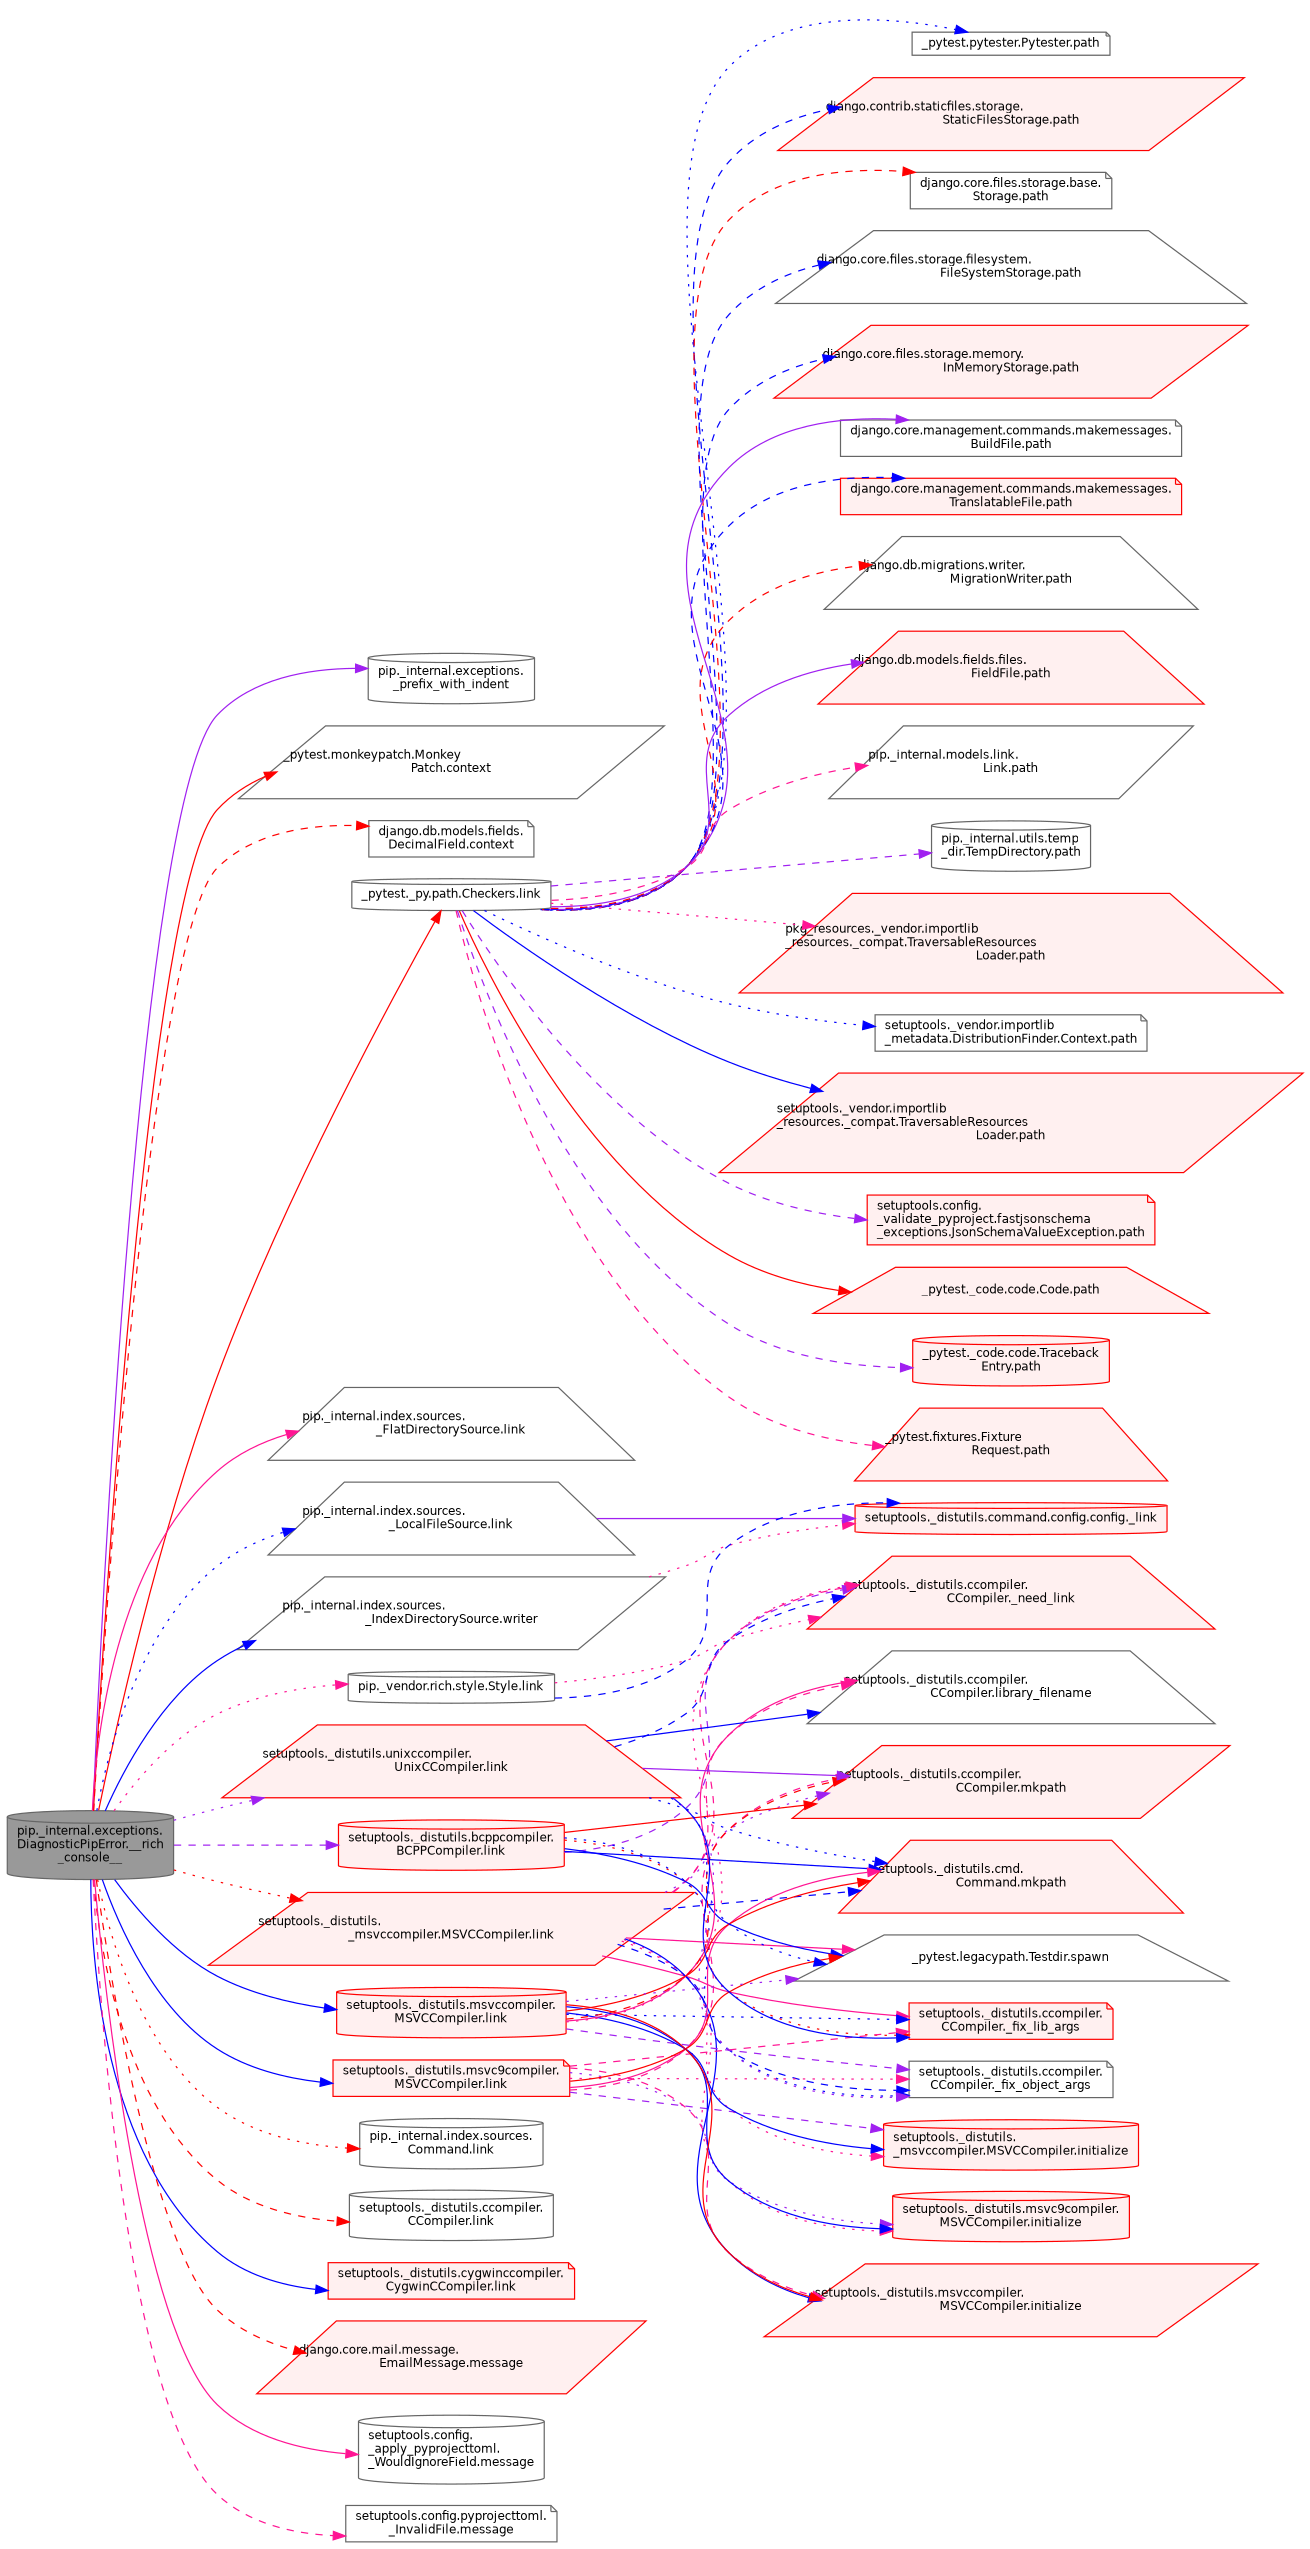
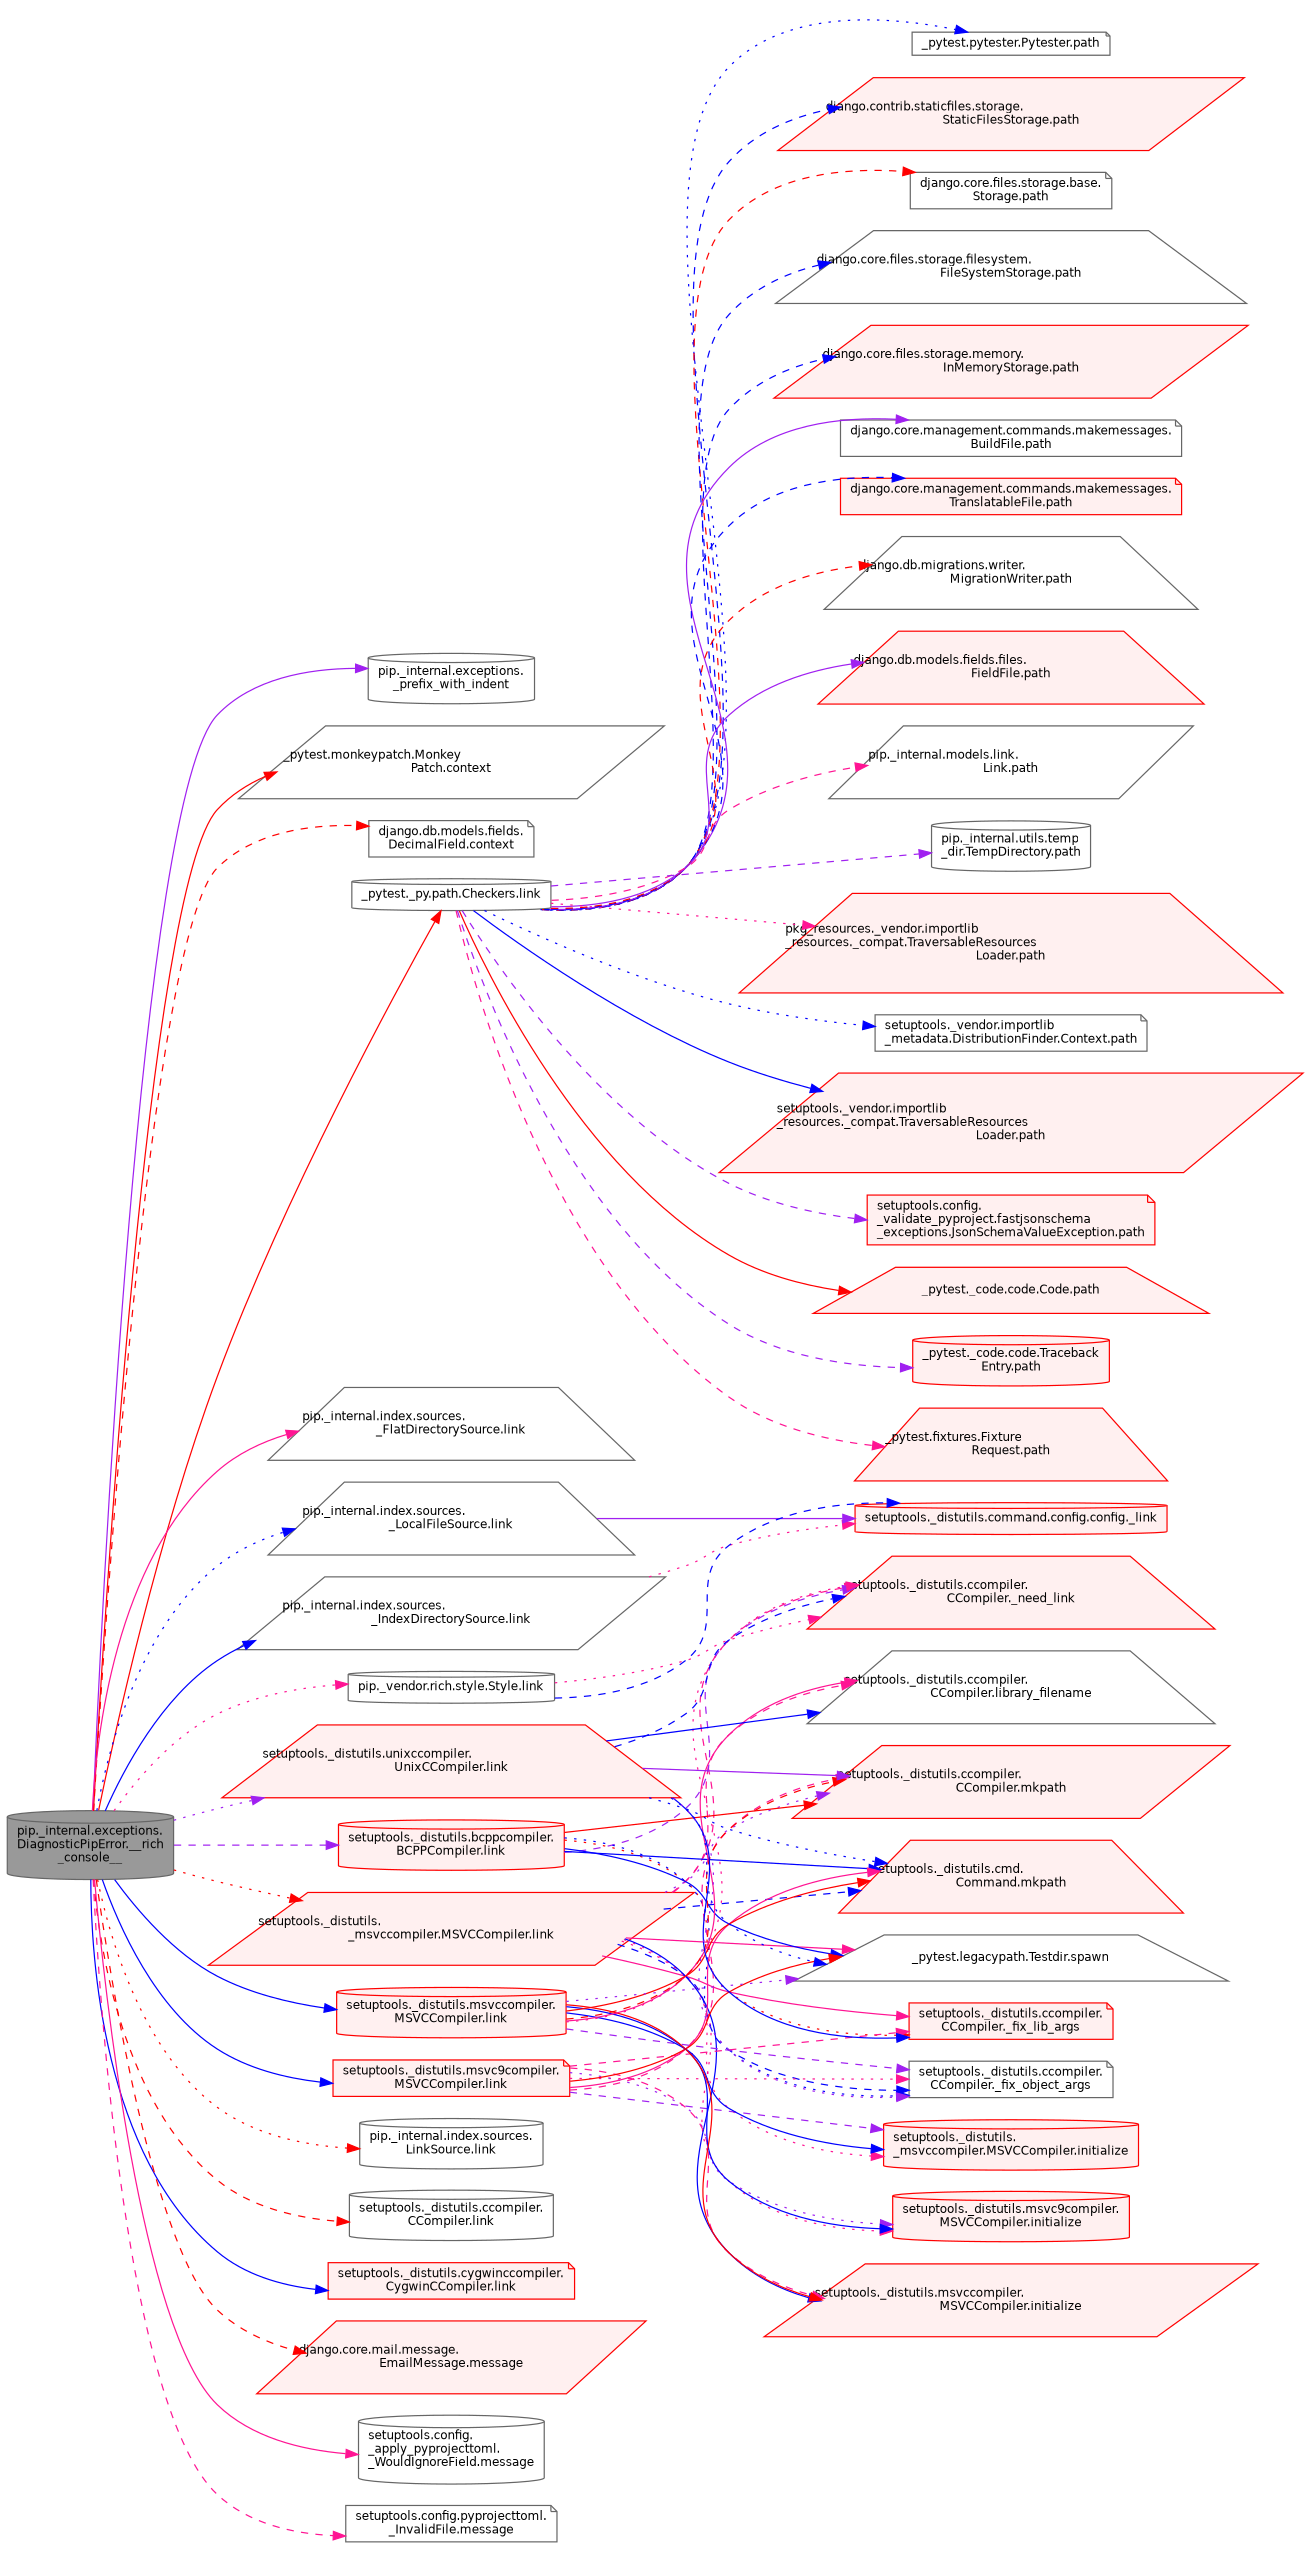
(451, 1613) -> (451, 1613)
(731, 2017) -> none
(451, 2144) -> (451, 2144)
